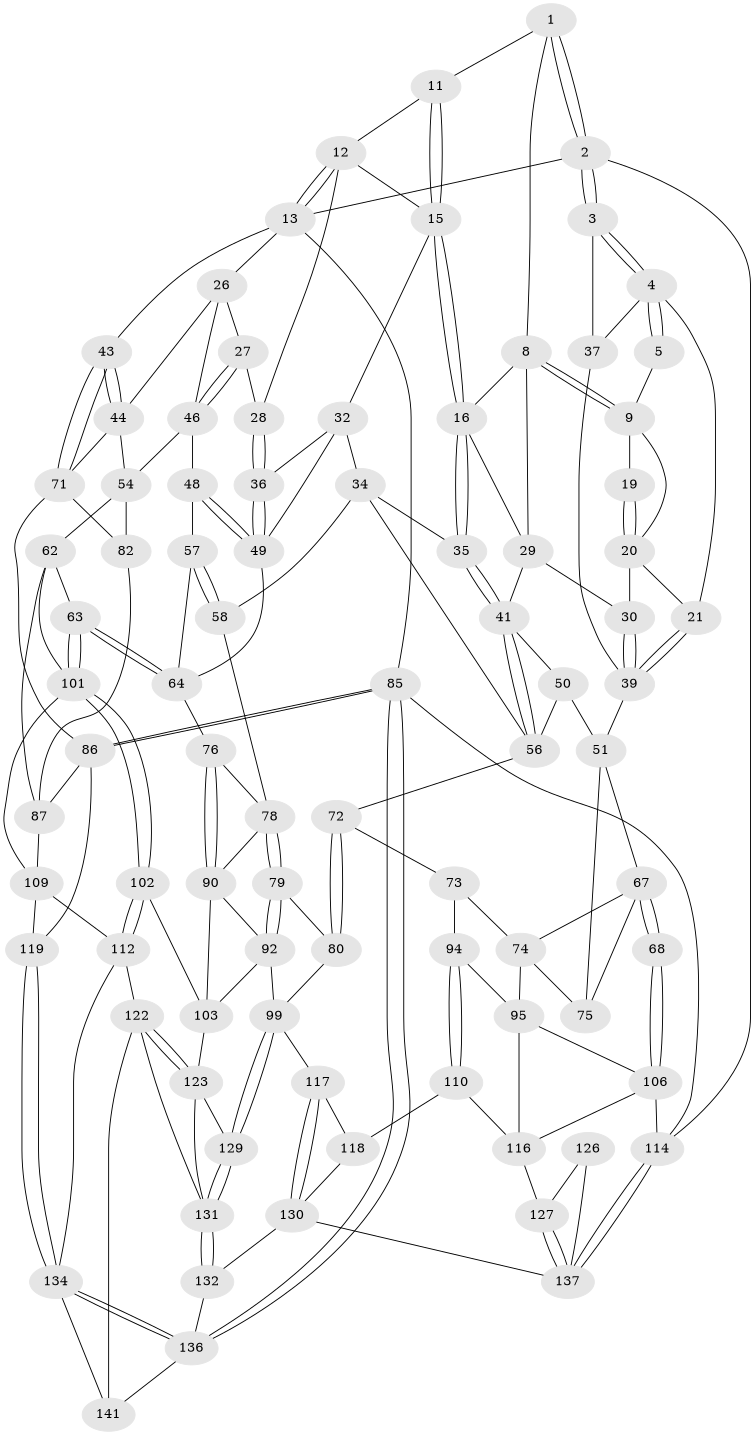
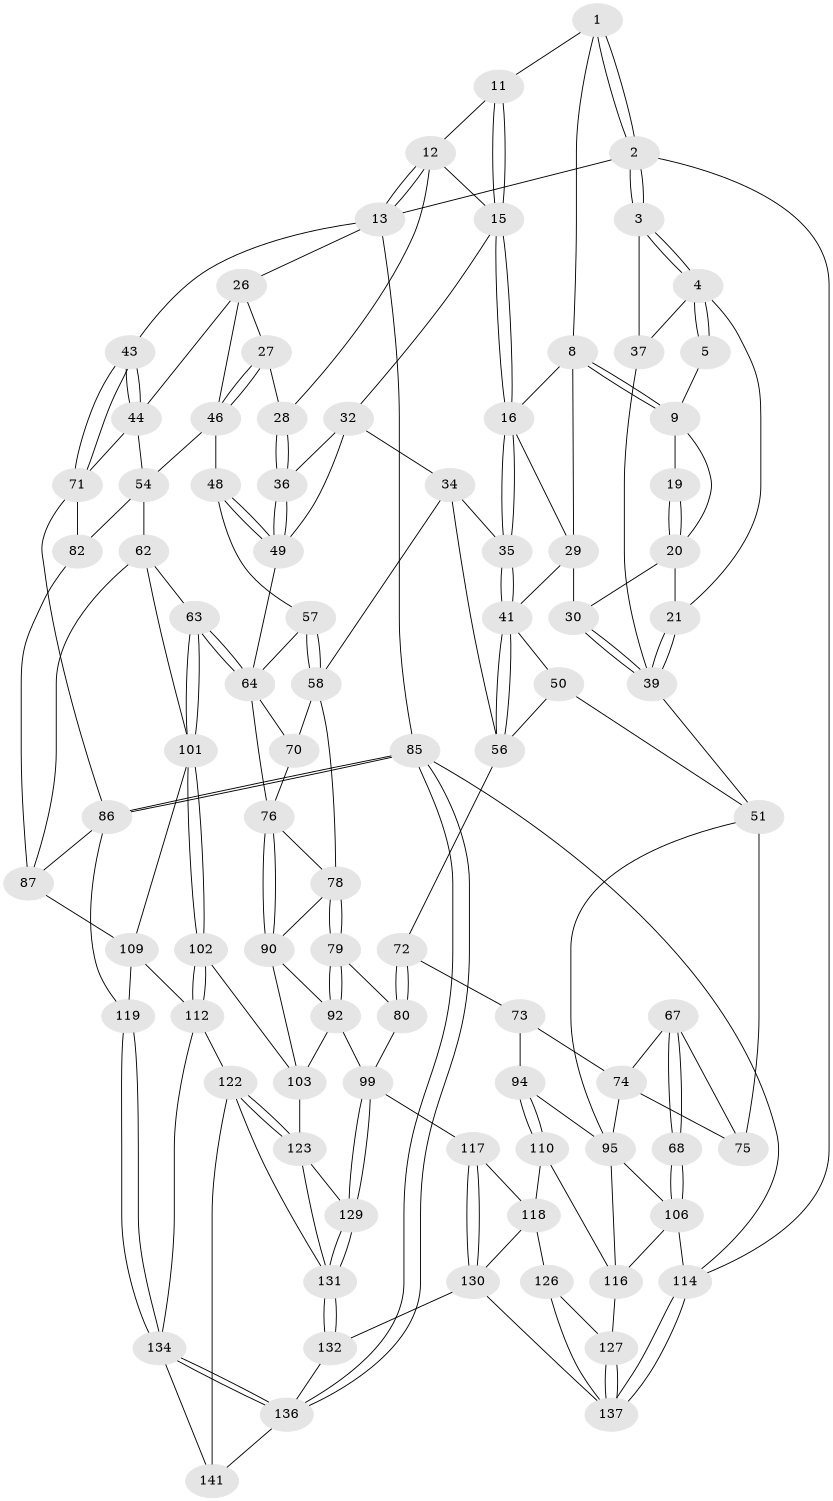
none -> (294, 751)
(620, 812) -> (574, 933)
none -> (540, 1249)
